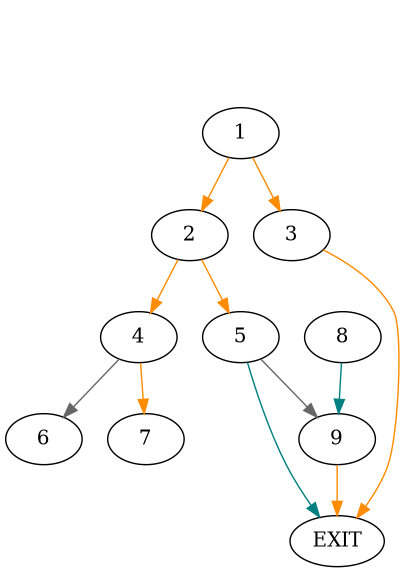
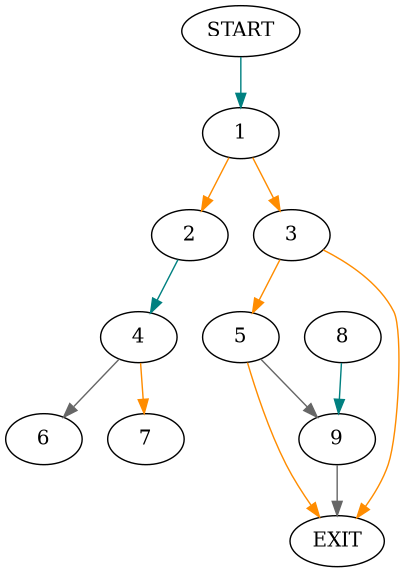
none -> (241, 31)
(168, 280) -> (168, 280)
(212, 280) -> (270, 280)
(273, 437) -> (273, 437)
(337, 483) -> (337, 483)
